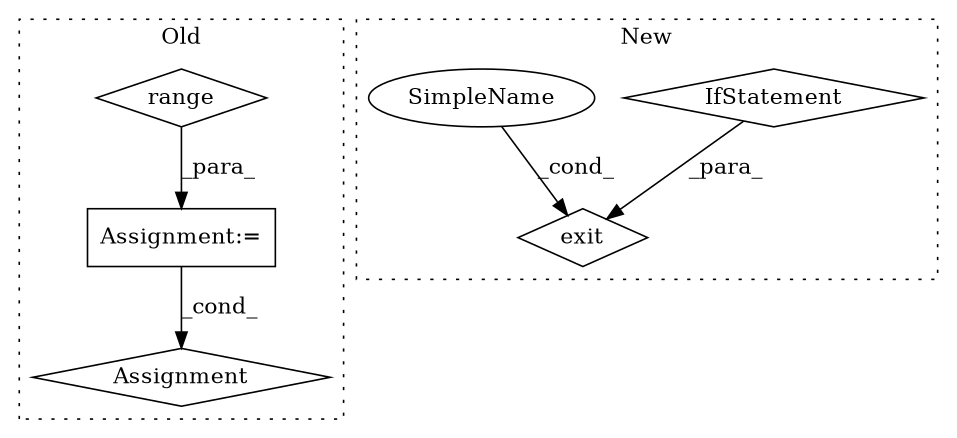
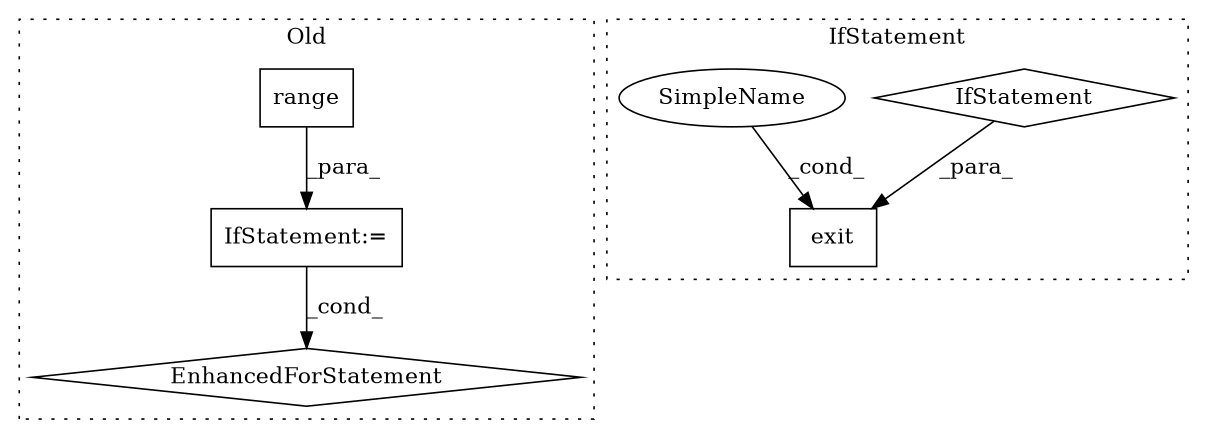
(647, 38) -> (898, 38)
(181, 98) -> (307, 98)
(181, 238) -> (307, 238)
(583, 238) -> (833, 238)
(181, 377) -> (307, 377)
